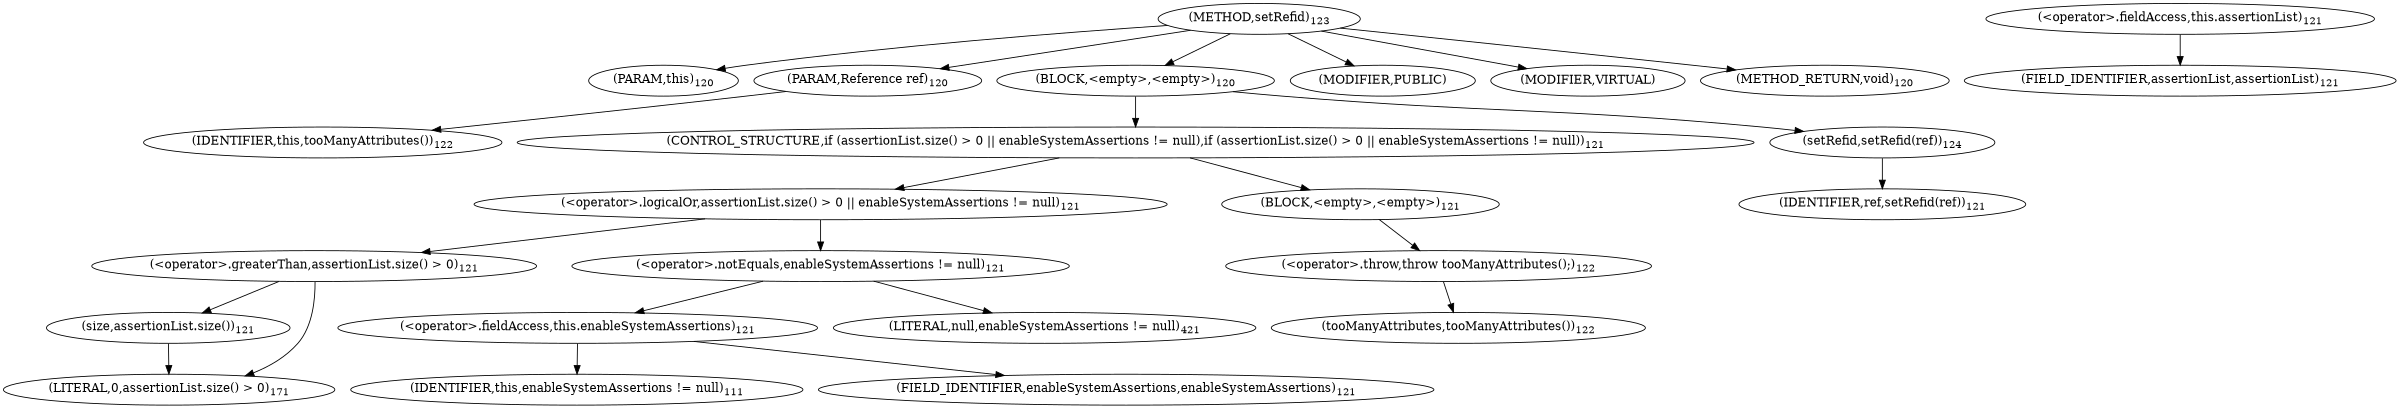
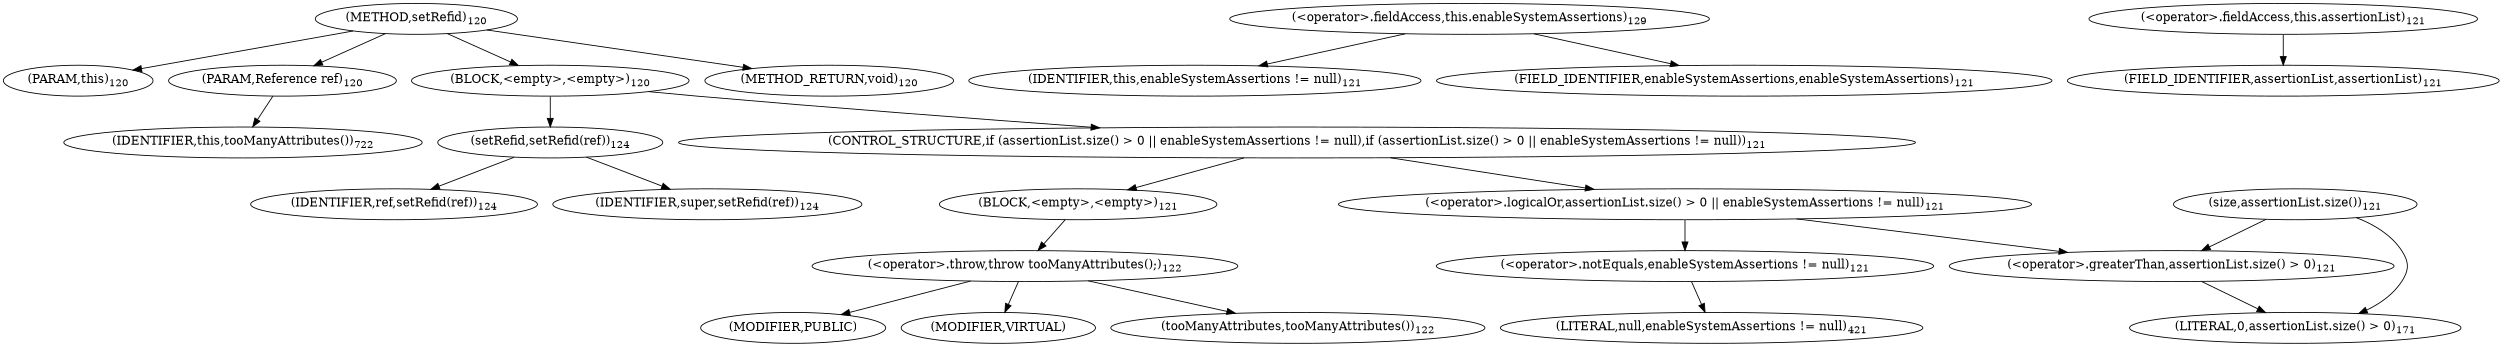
(1320, 18) -> (477, 18)
(1317, 48) -> (910, 297)
(1420, 49) -> (1013, 293)
(444, 141) -> (364, 141)
(1976, 203) -> (488, 203)
none -> (707, 204)
(245, 296) -> (2238, 233)
(703, 296) -> none
(745, 327) -> (1637, 18)
(734, 388) -> (1352, 79)
